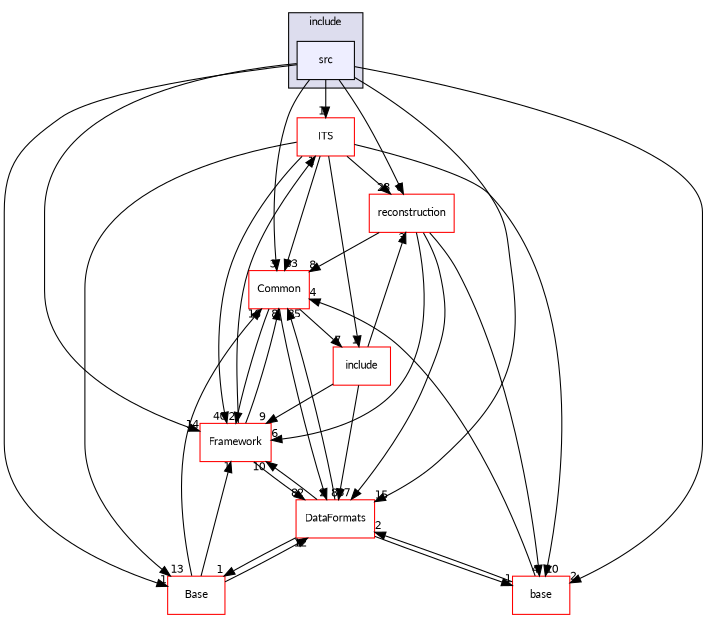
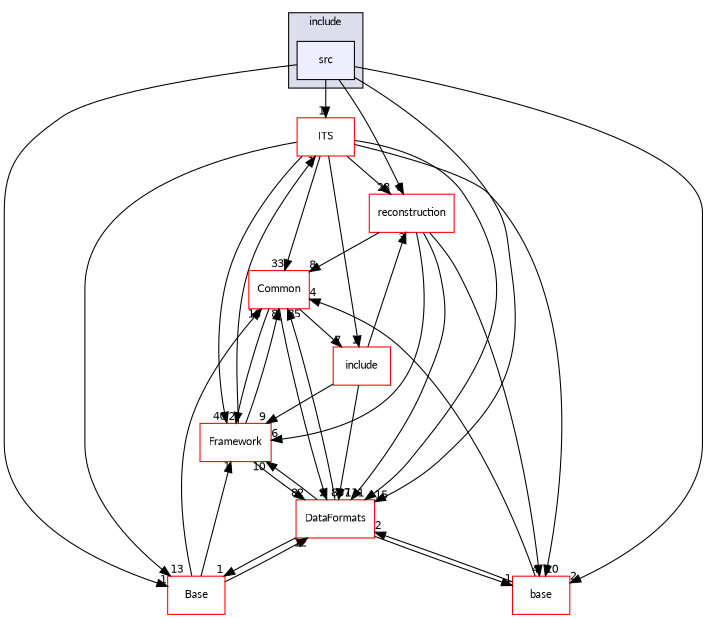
(277, 166) -> none
(47, 199) -> none
none -> (496, 298)
